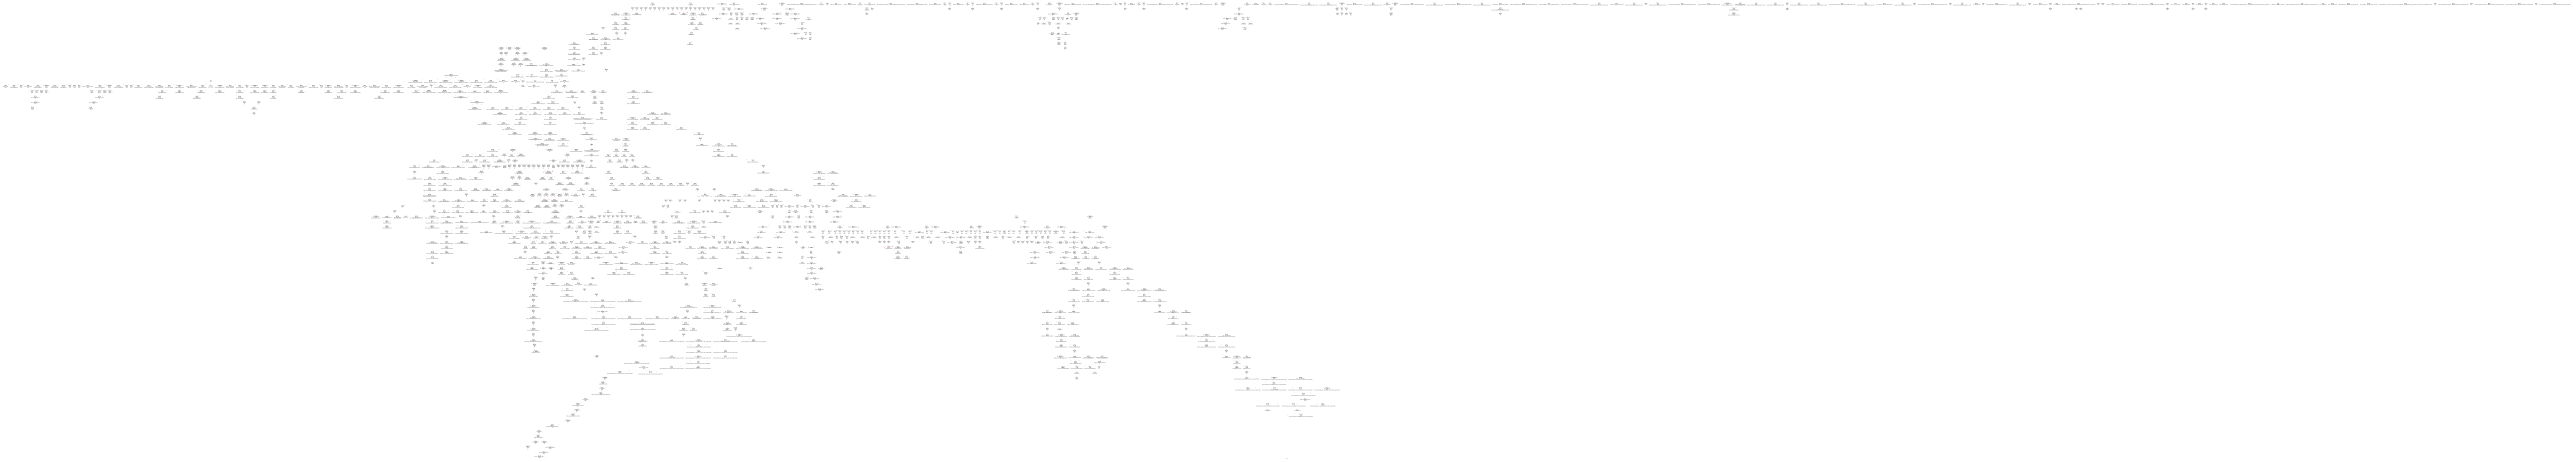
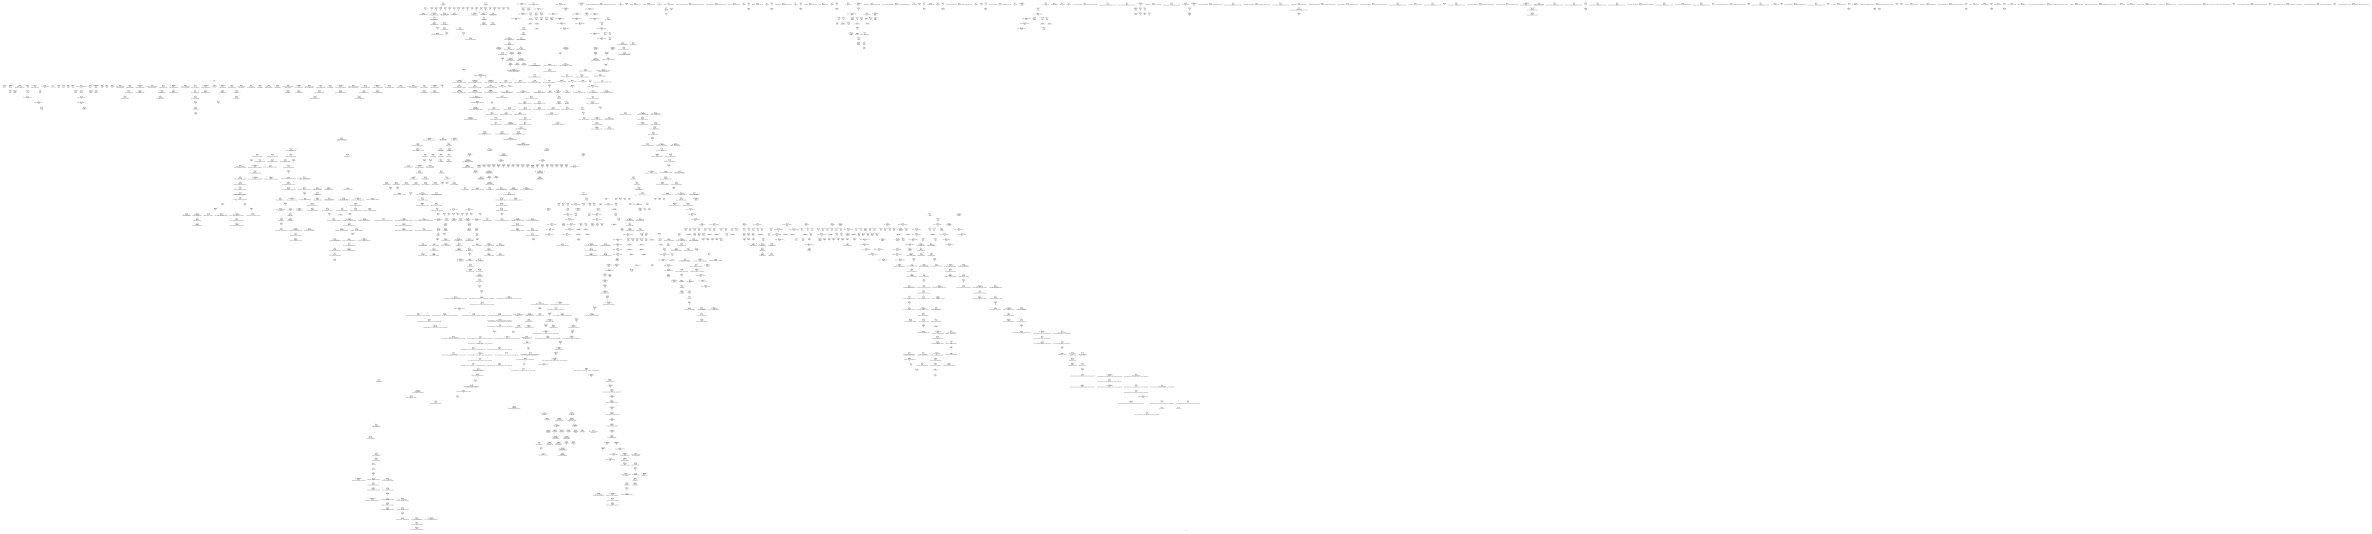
none -> (529, 348)
